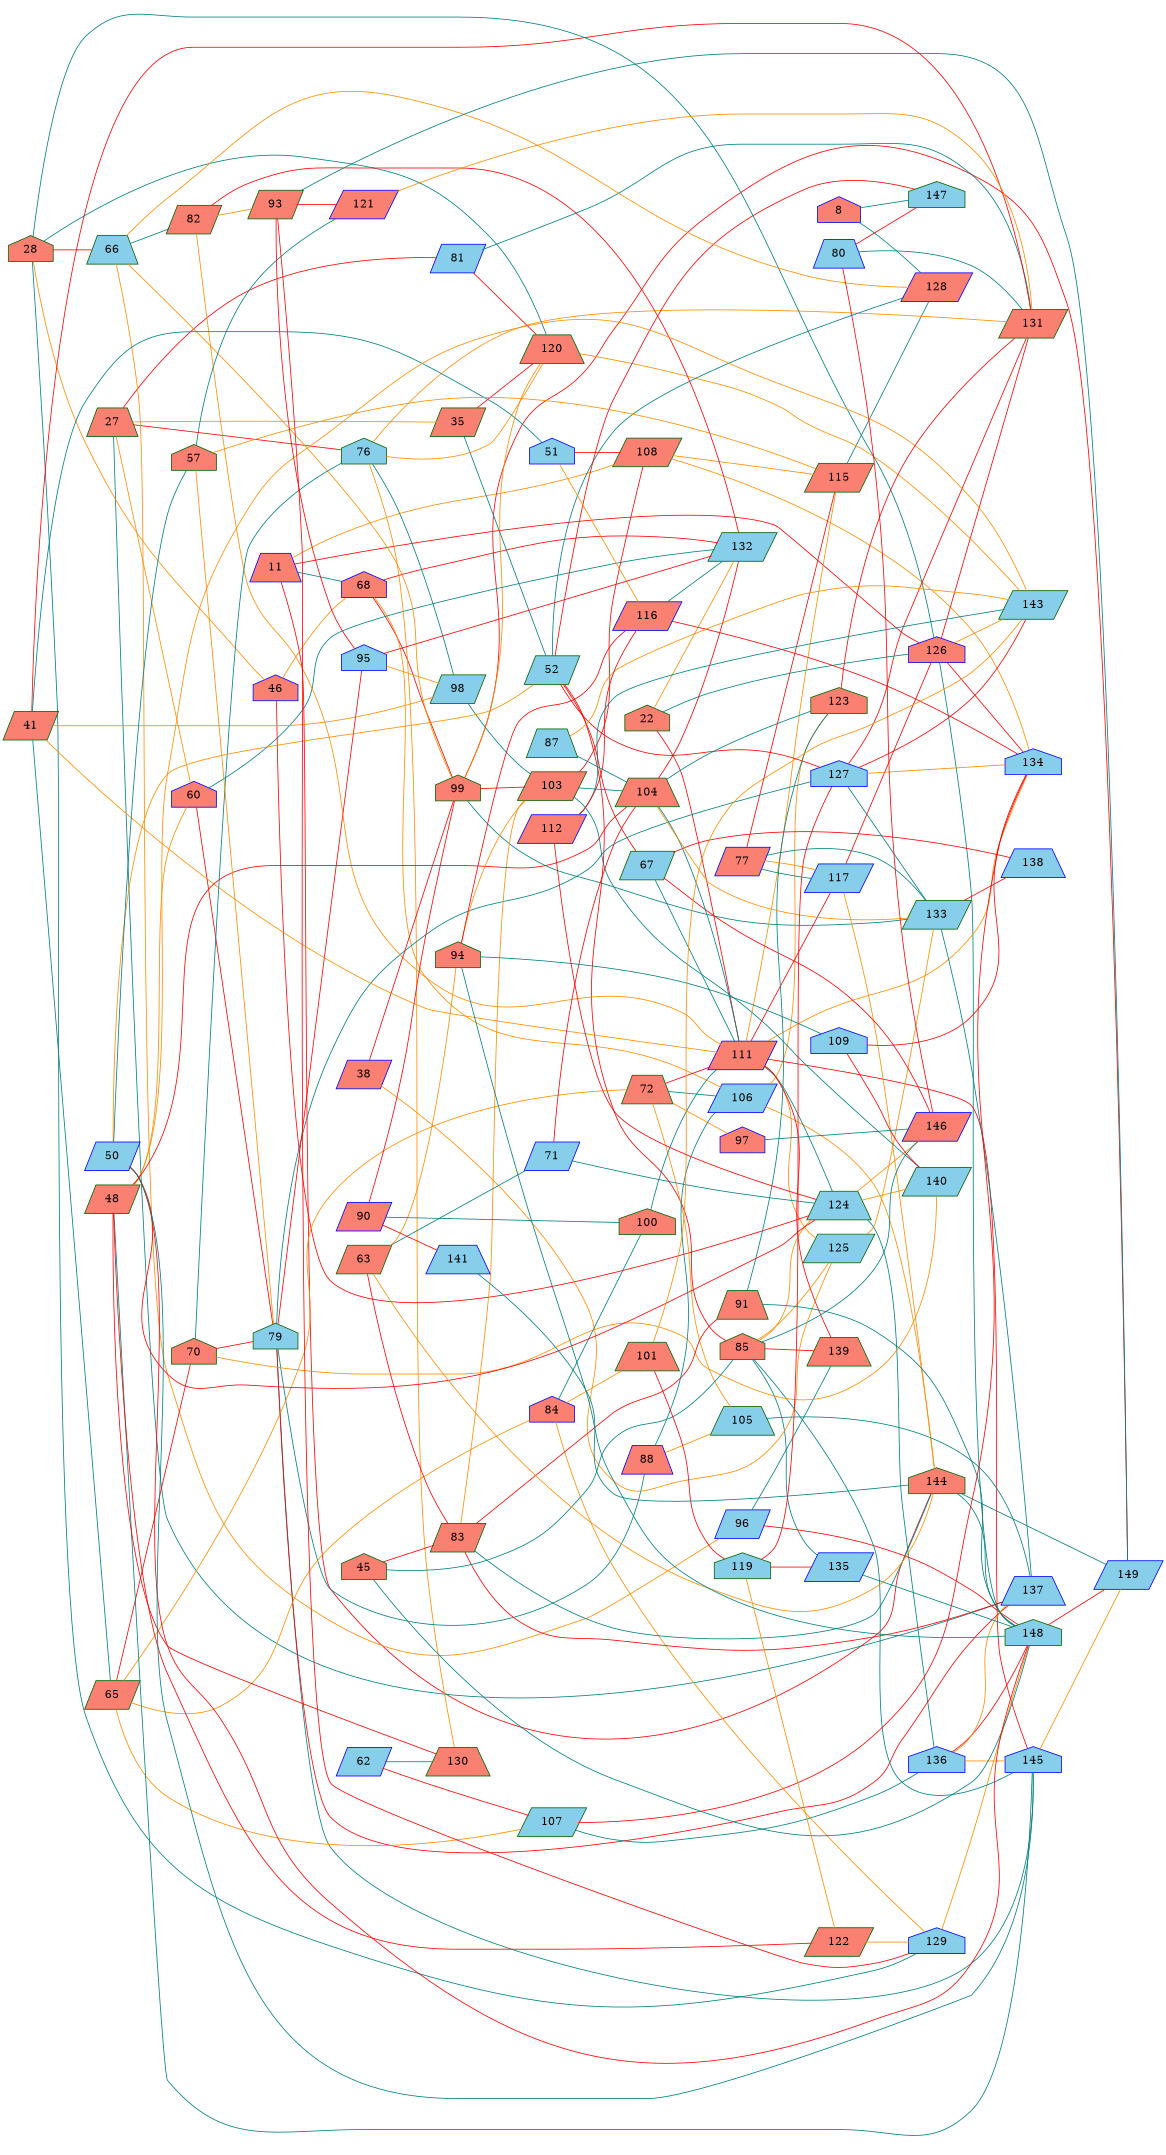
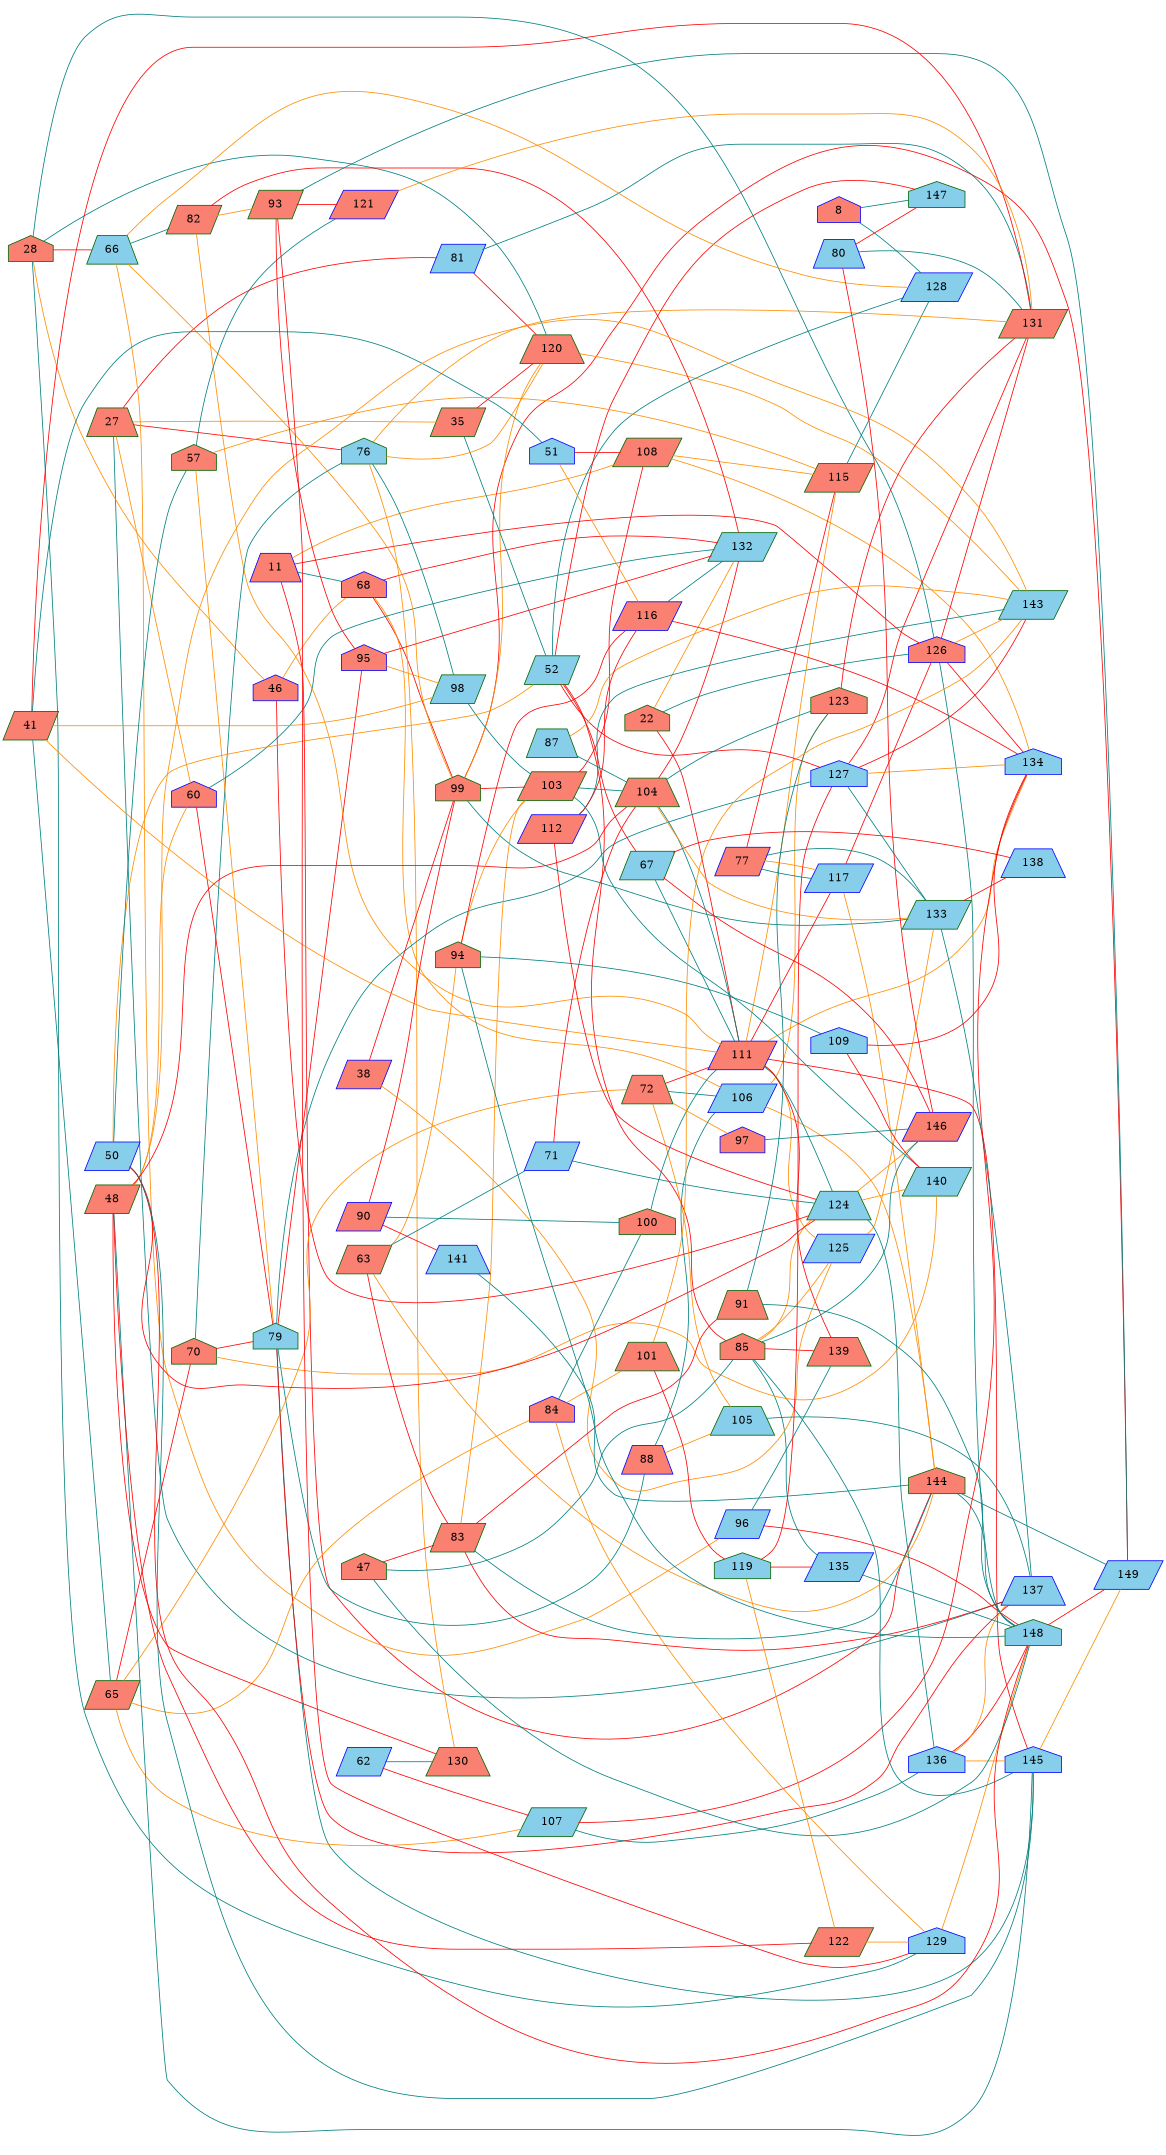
(937, 287) -> (937, 287)
(364, 659) -> (364, 659)
(839, 1248) -> (839, 1248)
(364, 1568) -> (364, 1568)
